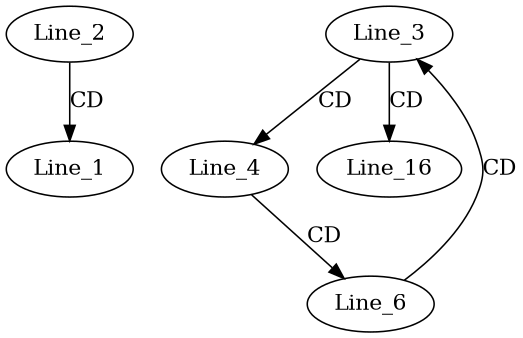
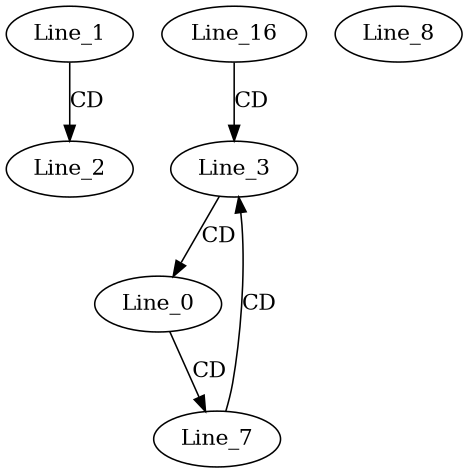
none -> (399, 34)
(70, 94) -> (70, 94)
(389, 94) -> (234, 94)
(225, 169) -> (158, 304)
(371, 304) -> (217, 439)
